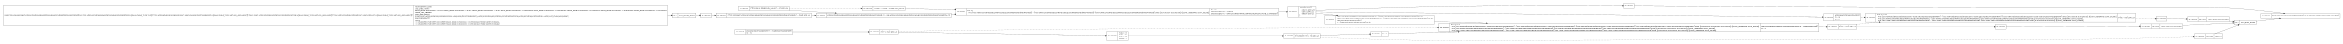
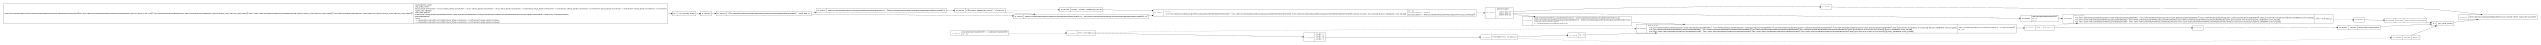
none -> (881, 11)
